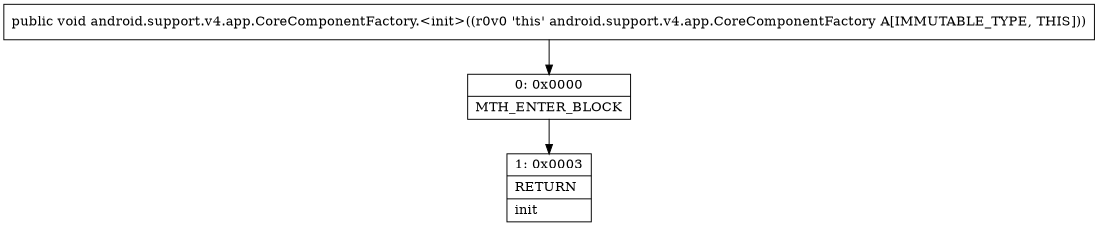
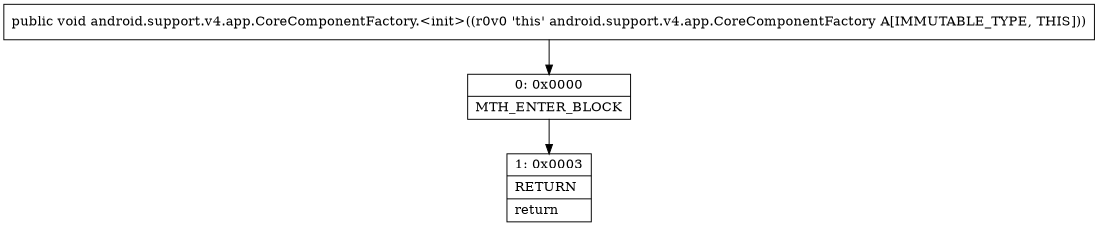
(527, 210) -> (537, 210)
